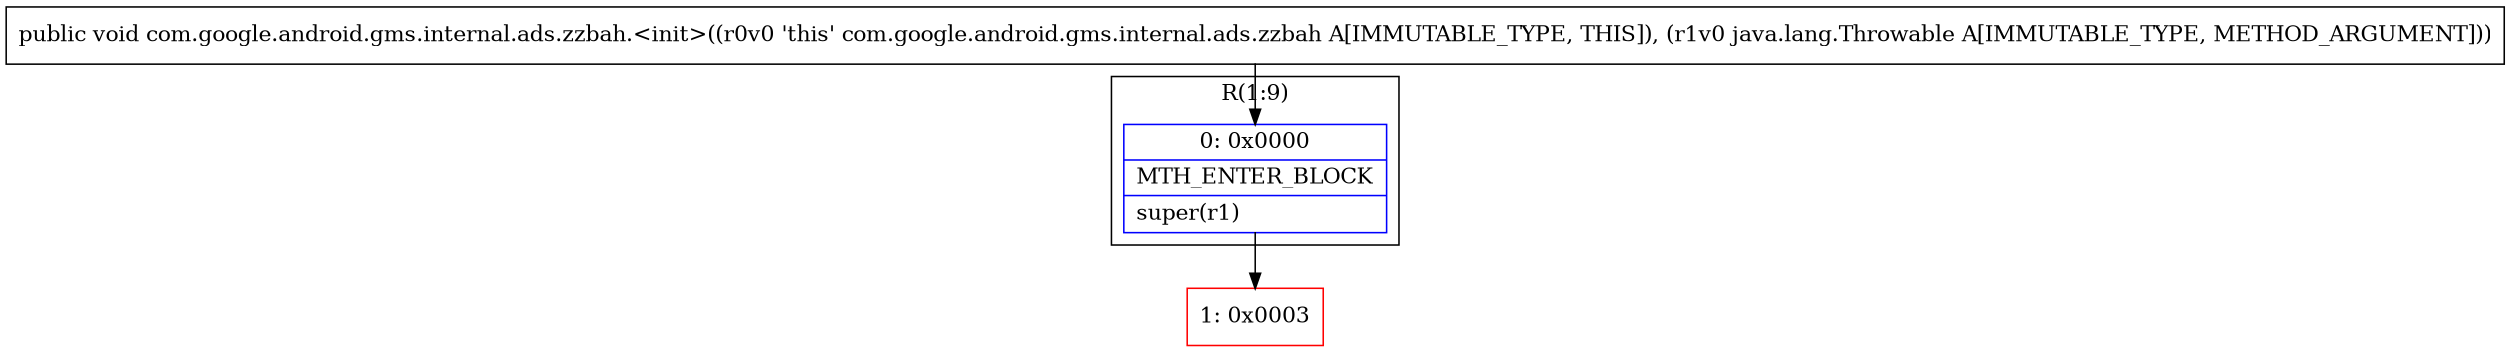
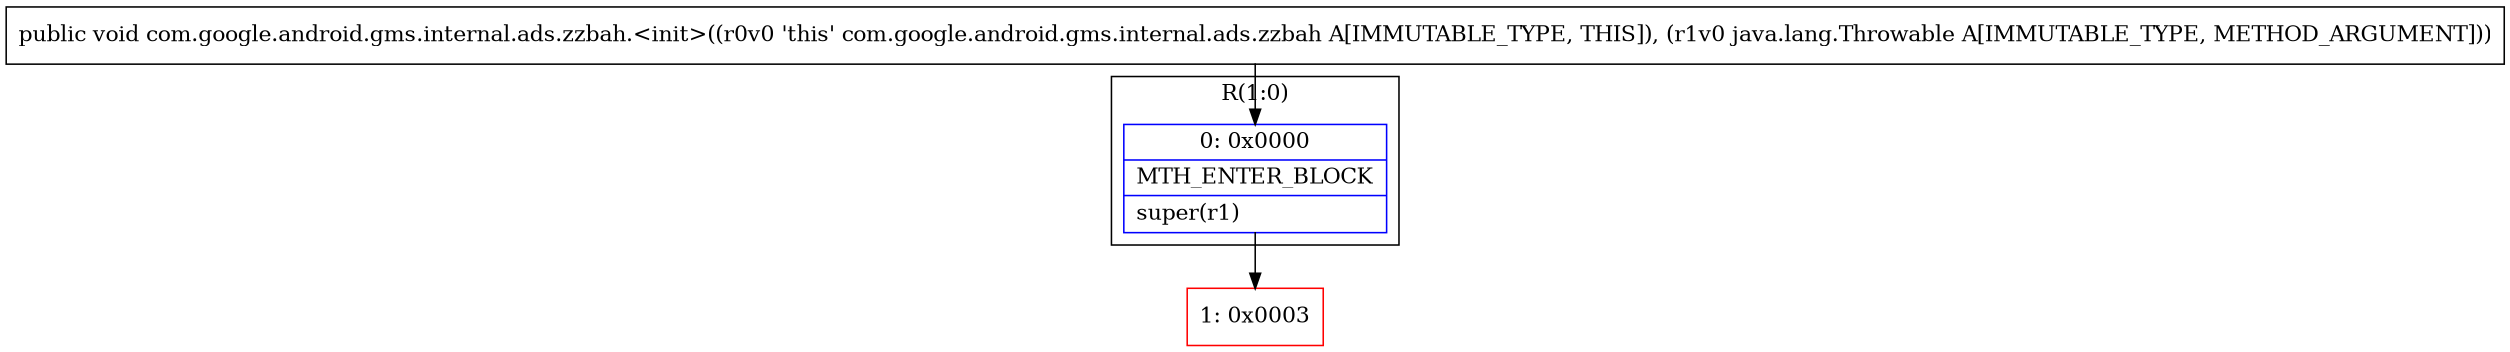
(1255, 94) -> (1255, 94)
